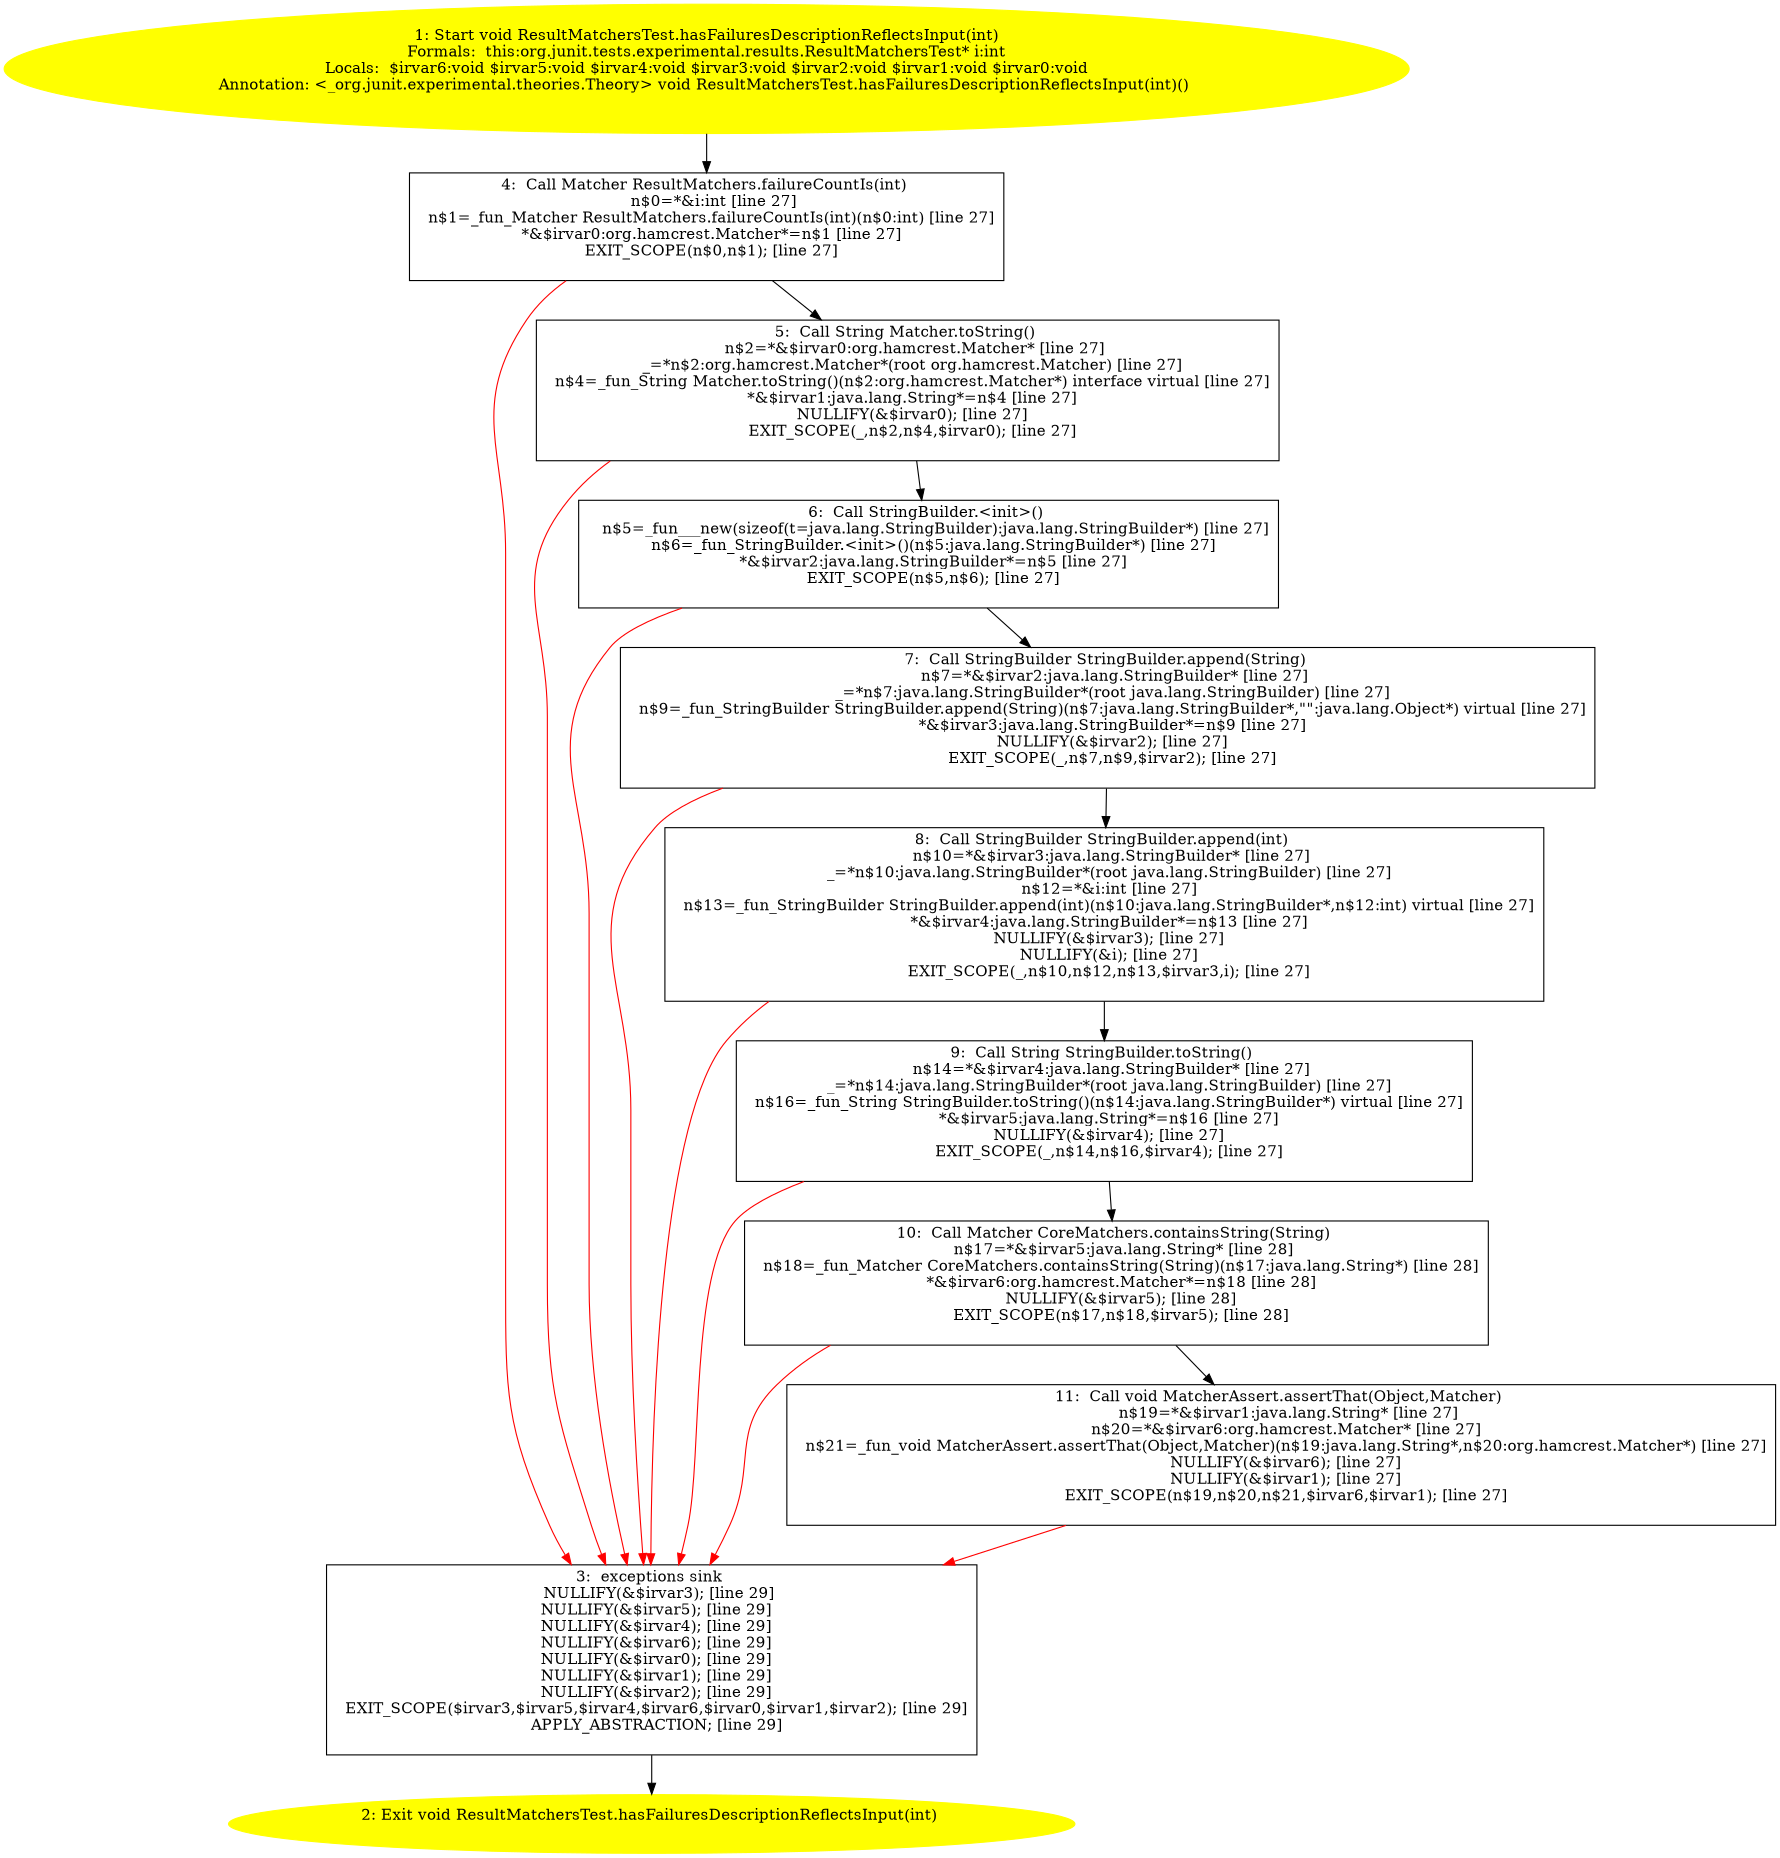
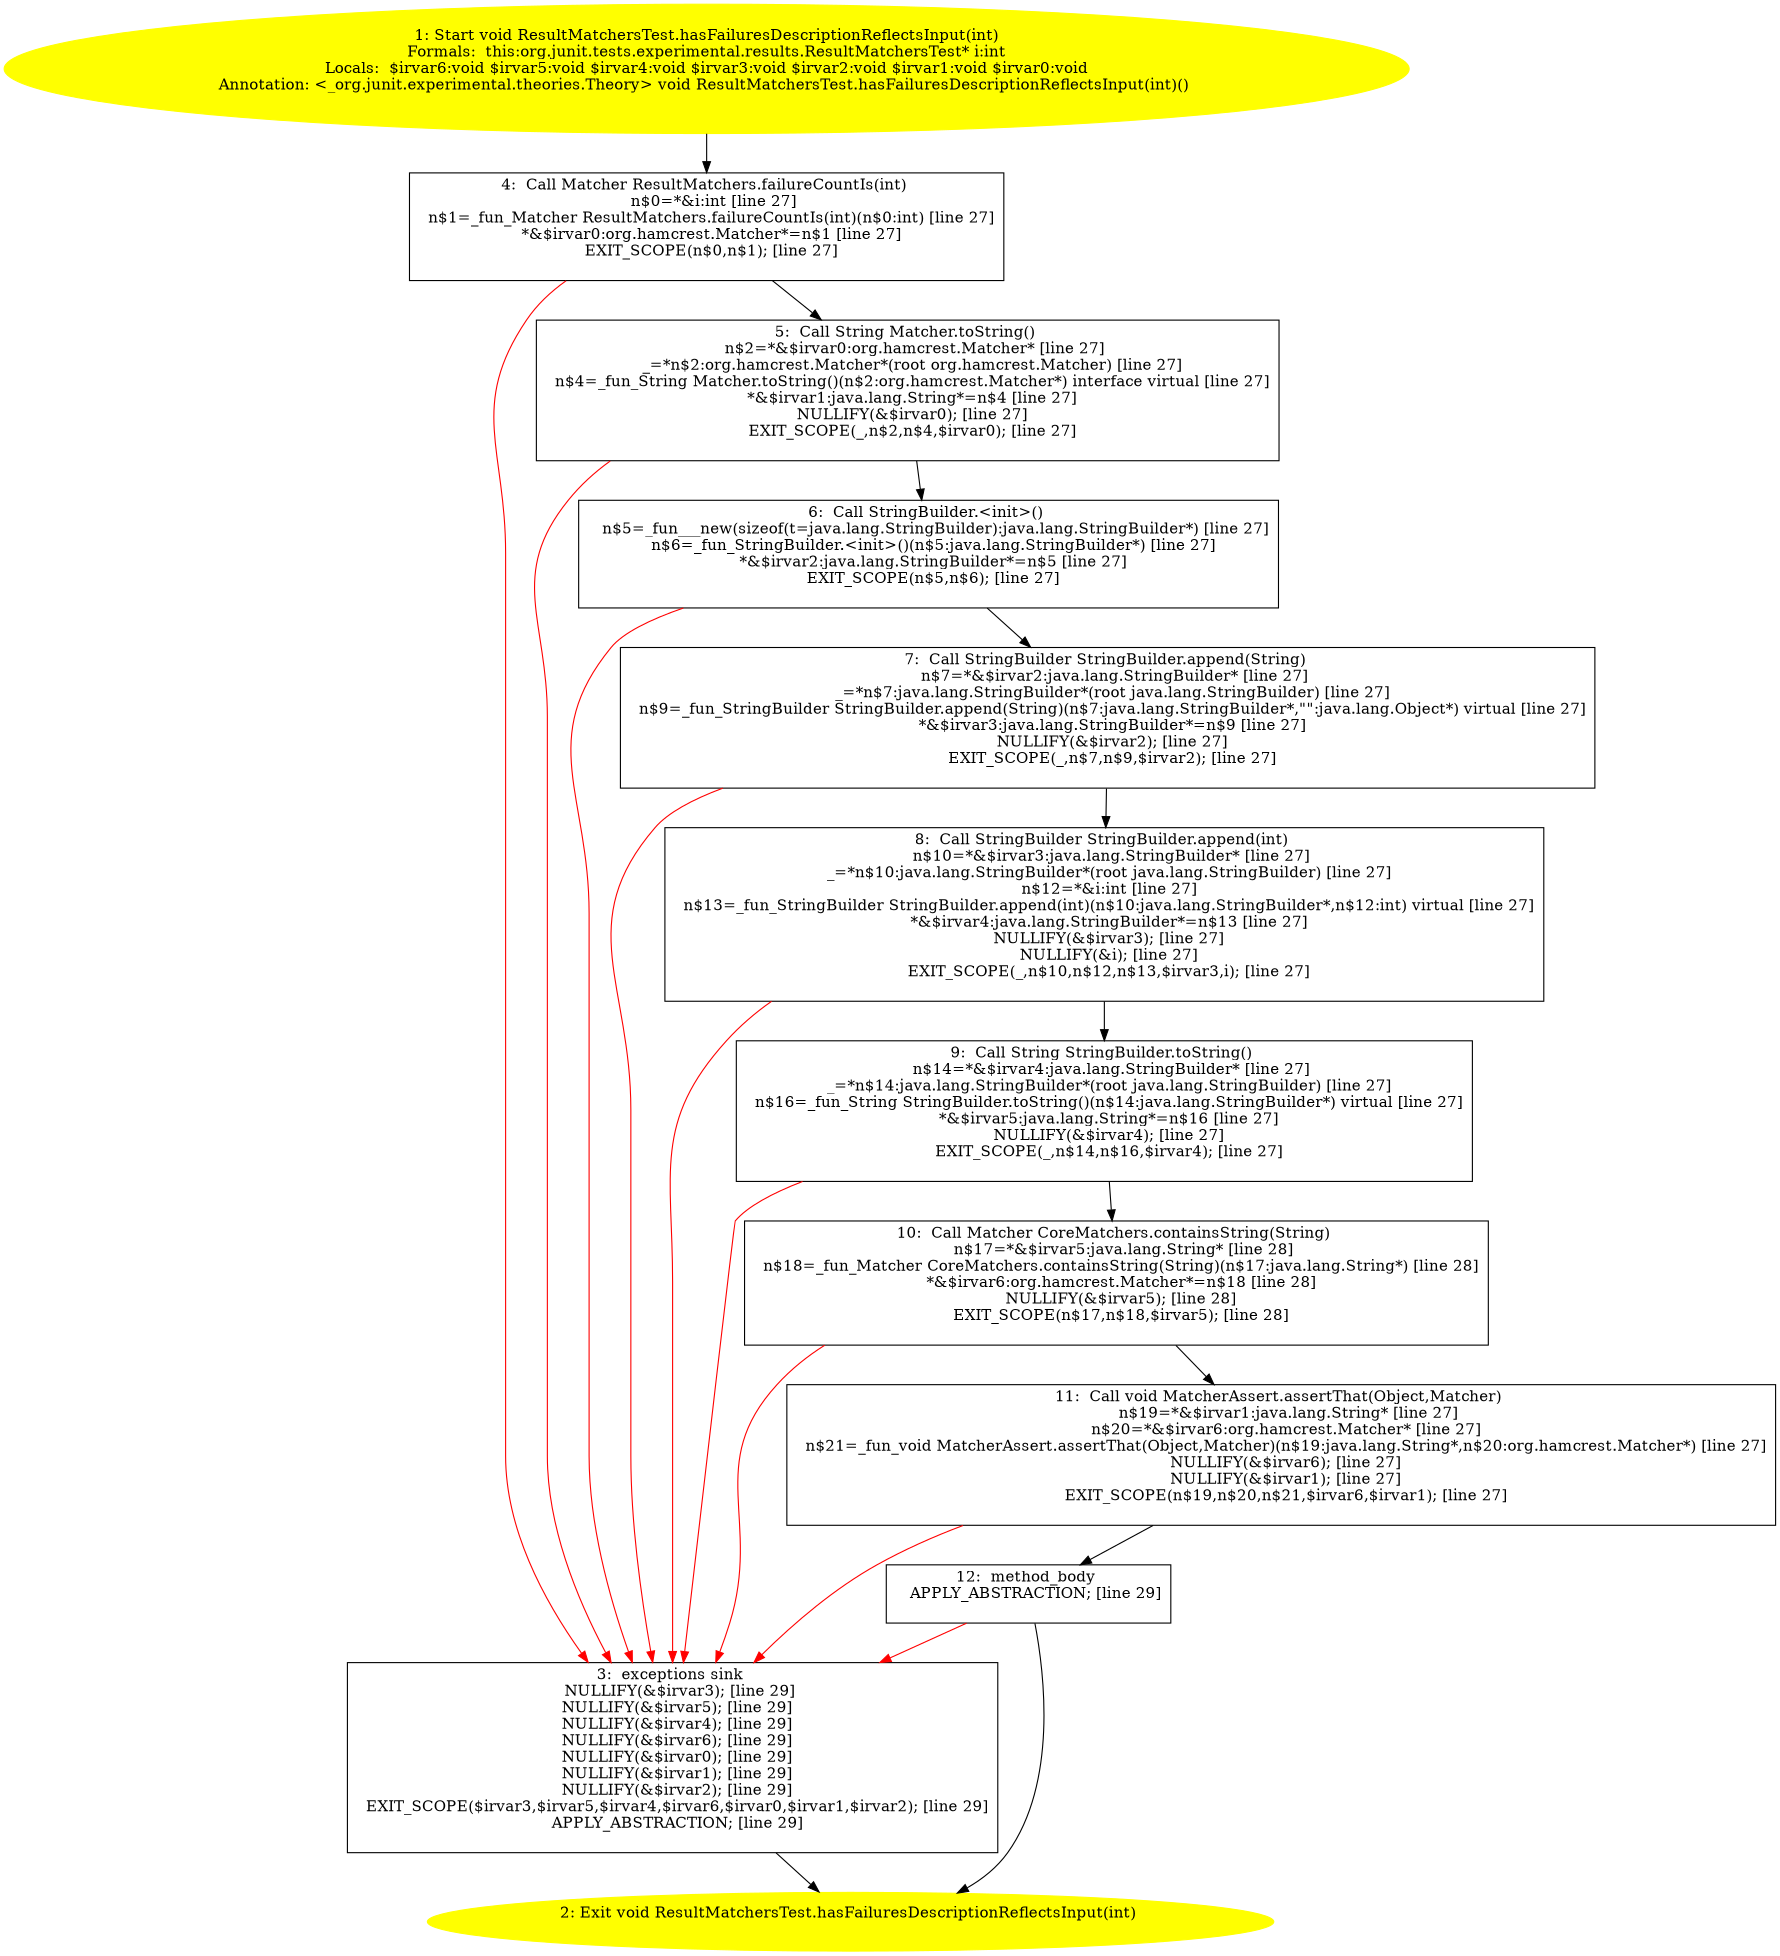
none -> (1029, 1594)
